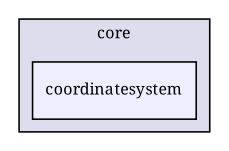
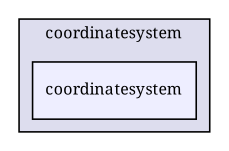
(114, 34) -> (114, 34)
